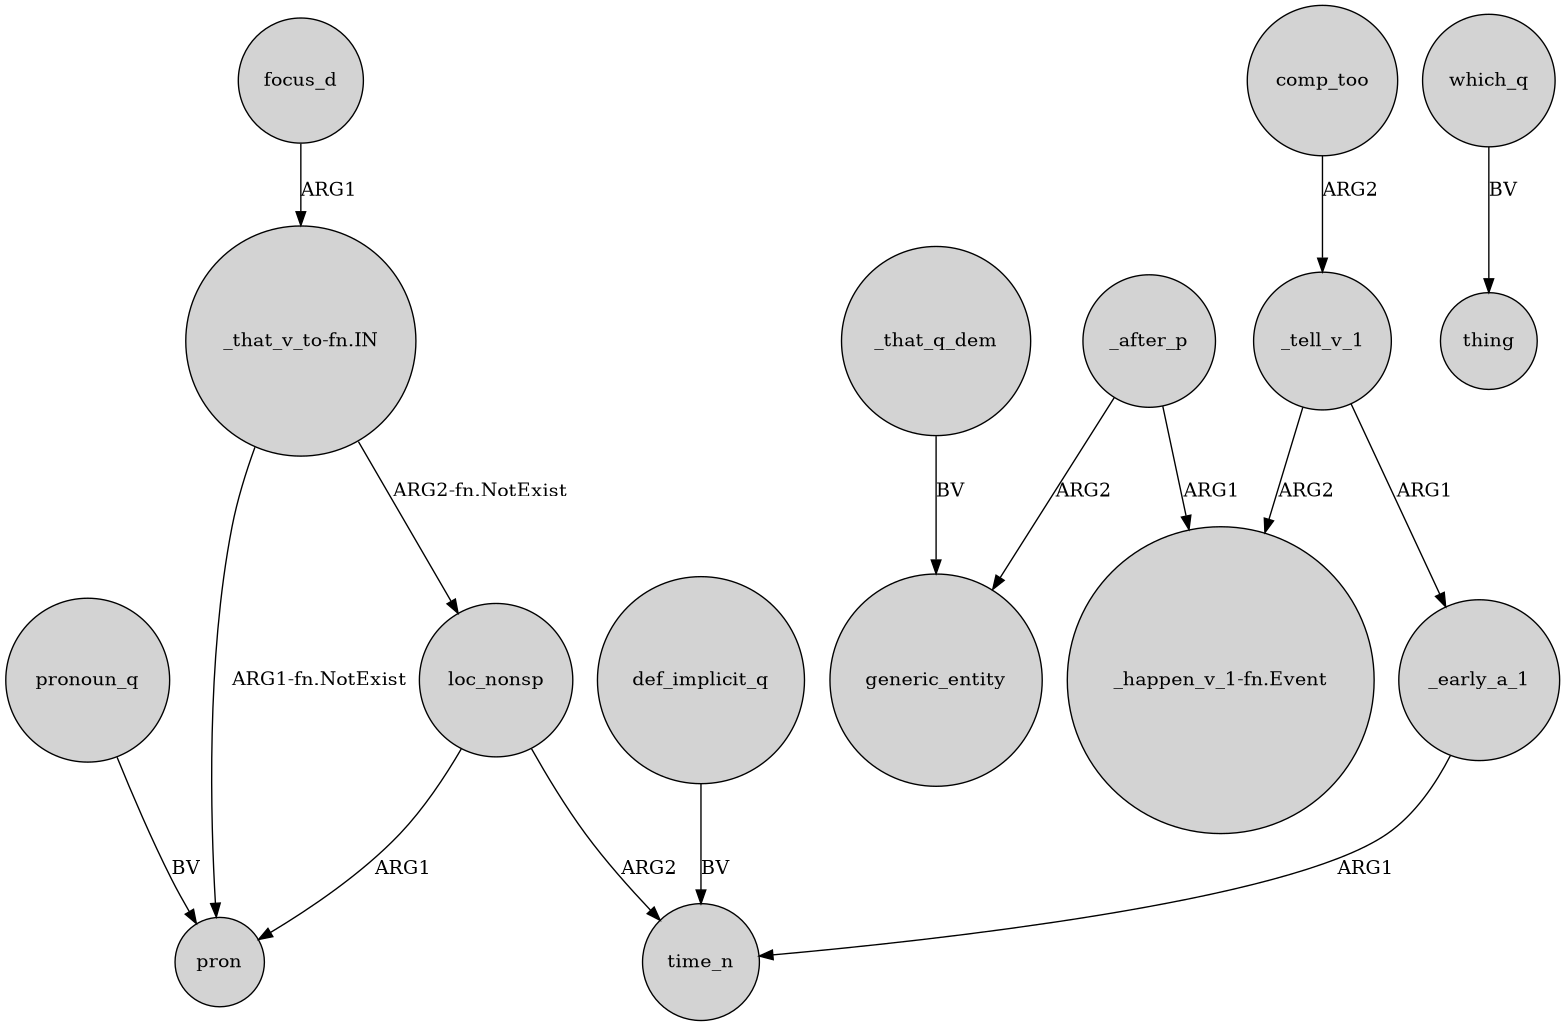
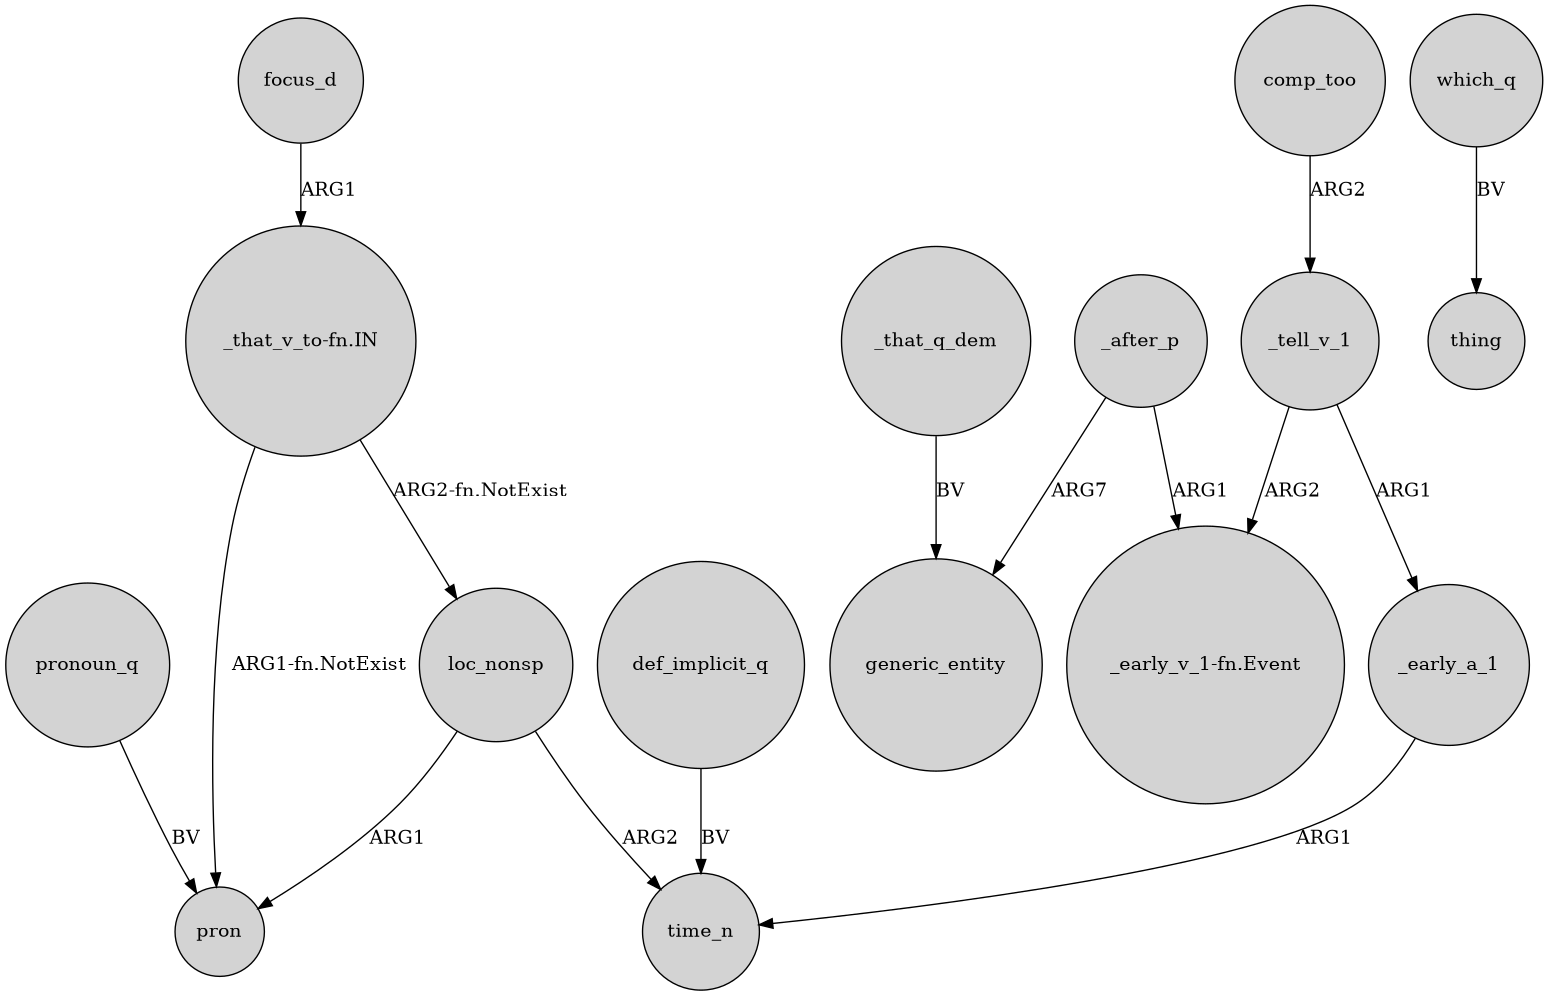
(1084, 491) -> (1080, 491)
(1221, 680) -> (1206, 665)
